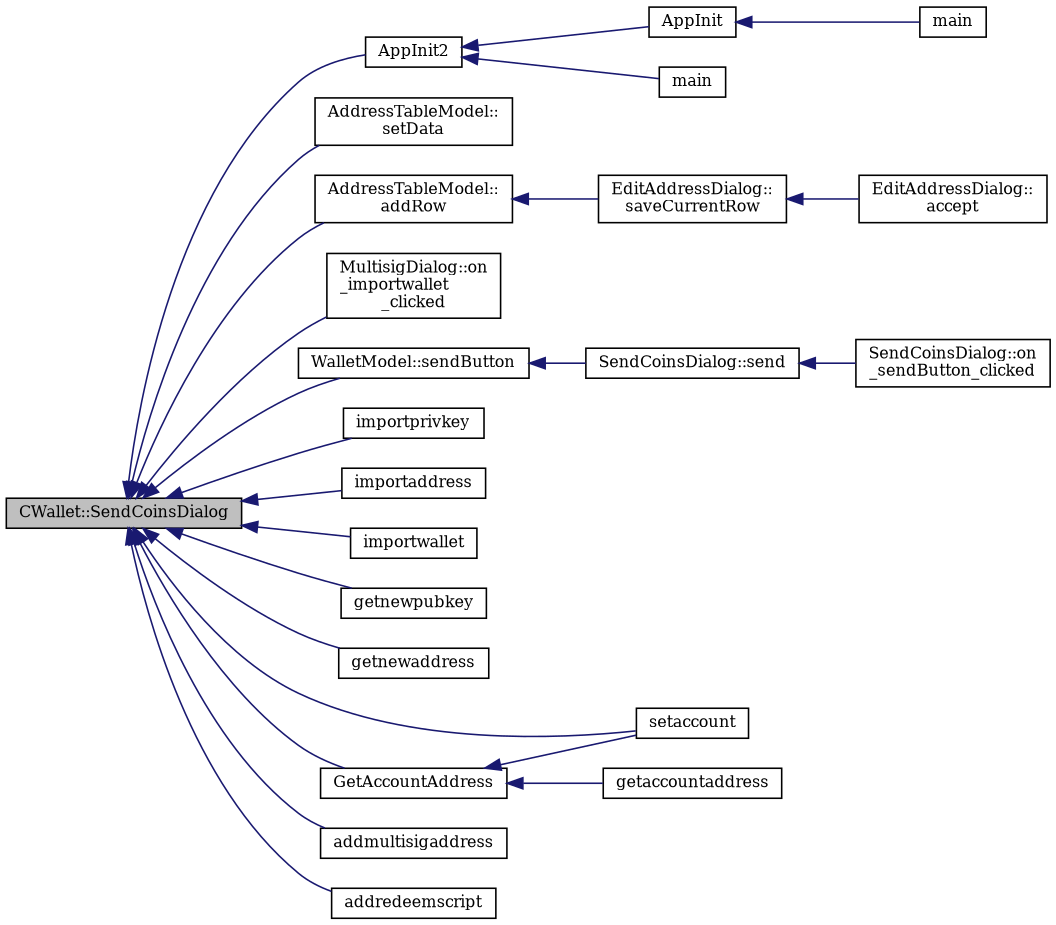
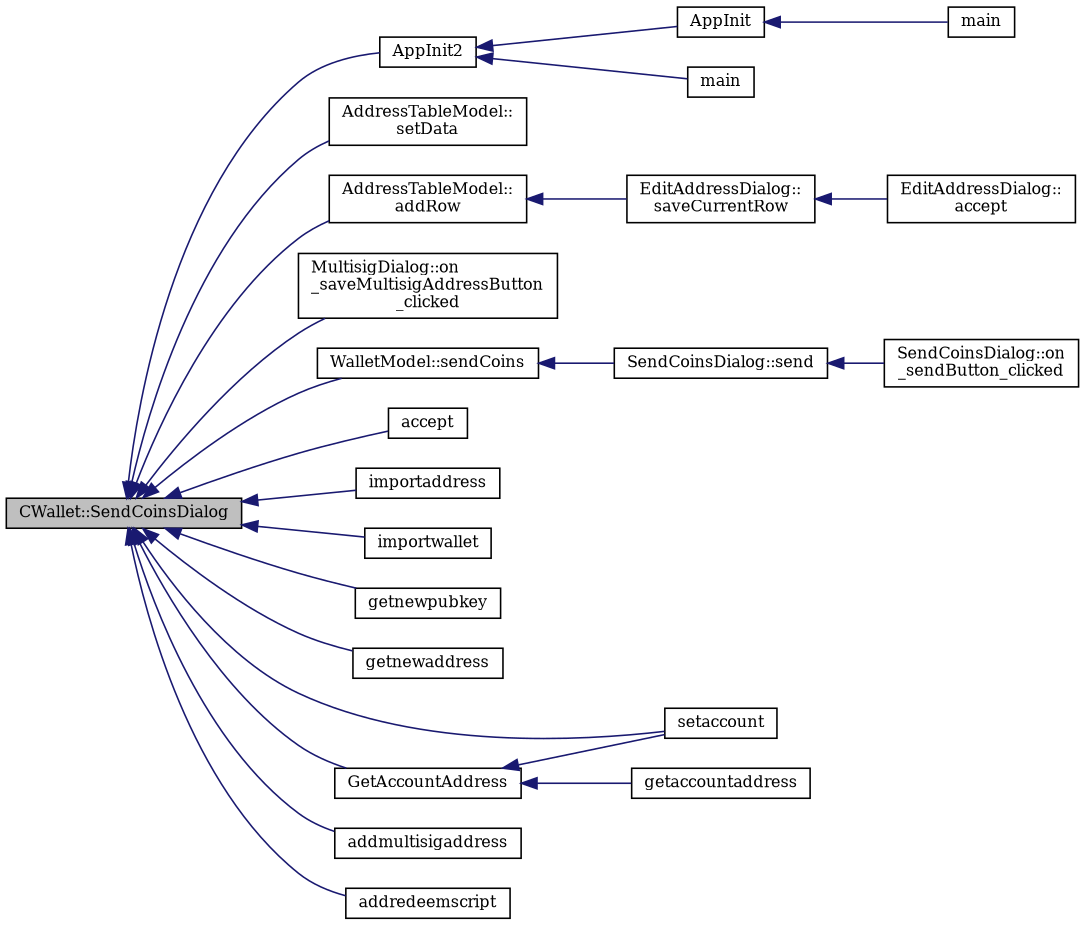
(414, 286) -> (428, 286)
(414, 363) -> (428, 363)
(414, 423) -> (428, 423)
